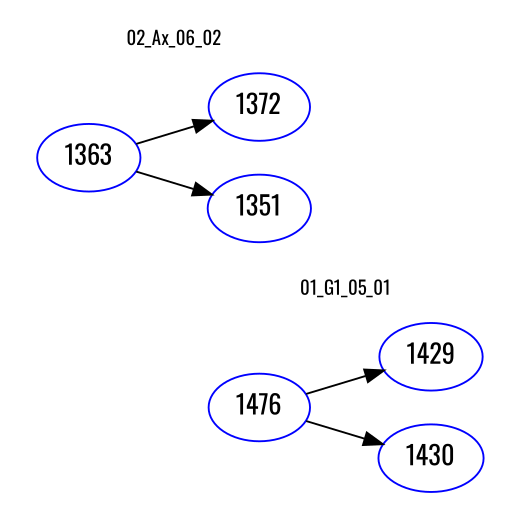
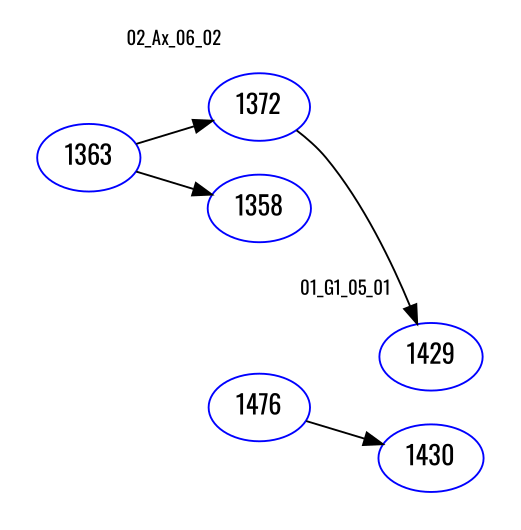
(259, 208) -> (259, 208)
(336, 385) -> (363, 212)
